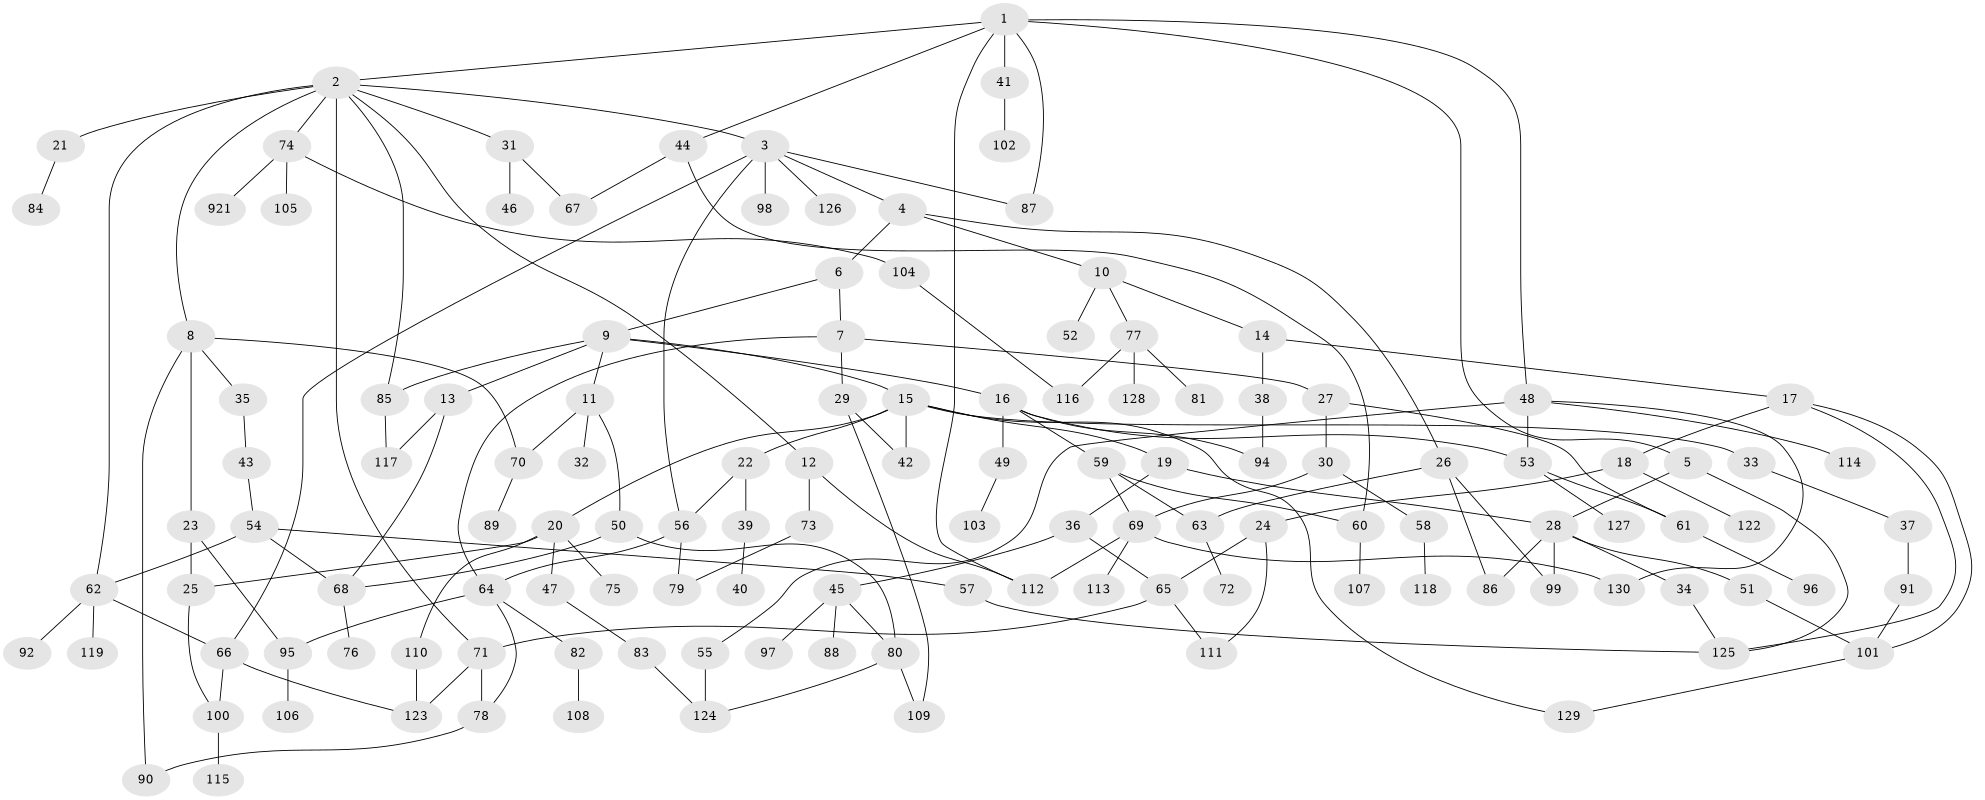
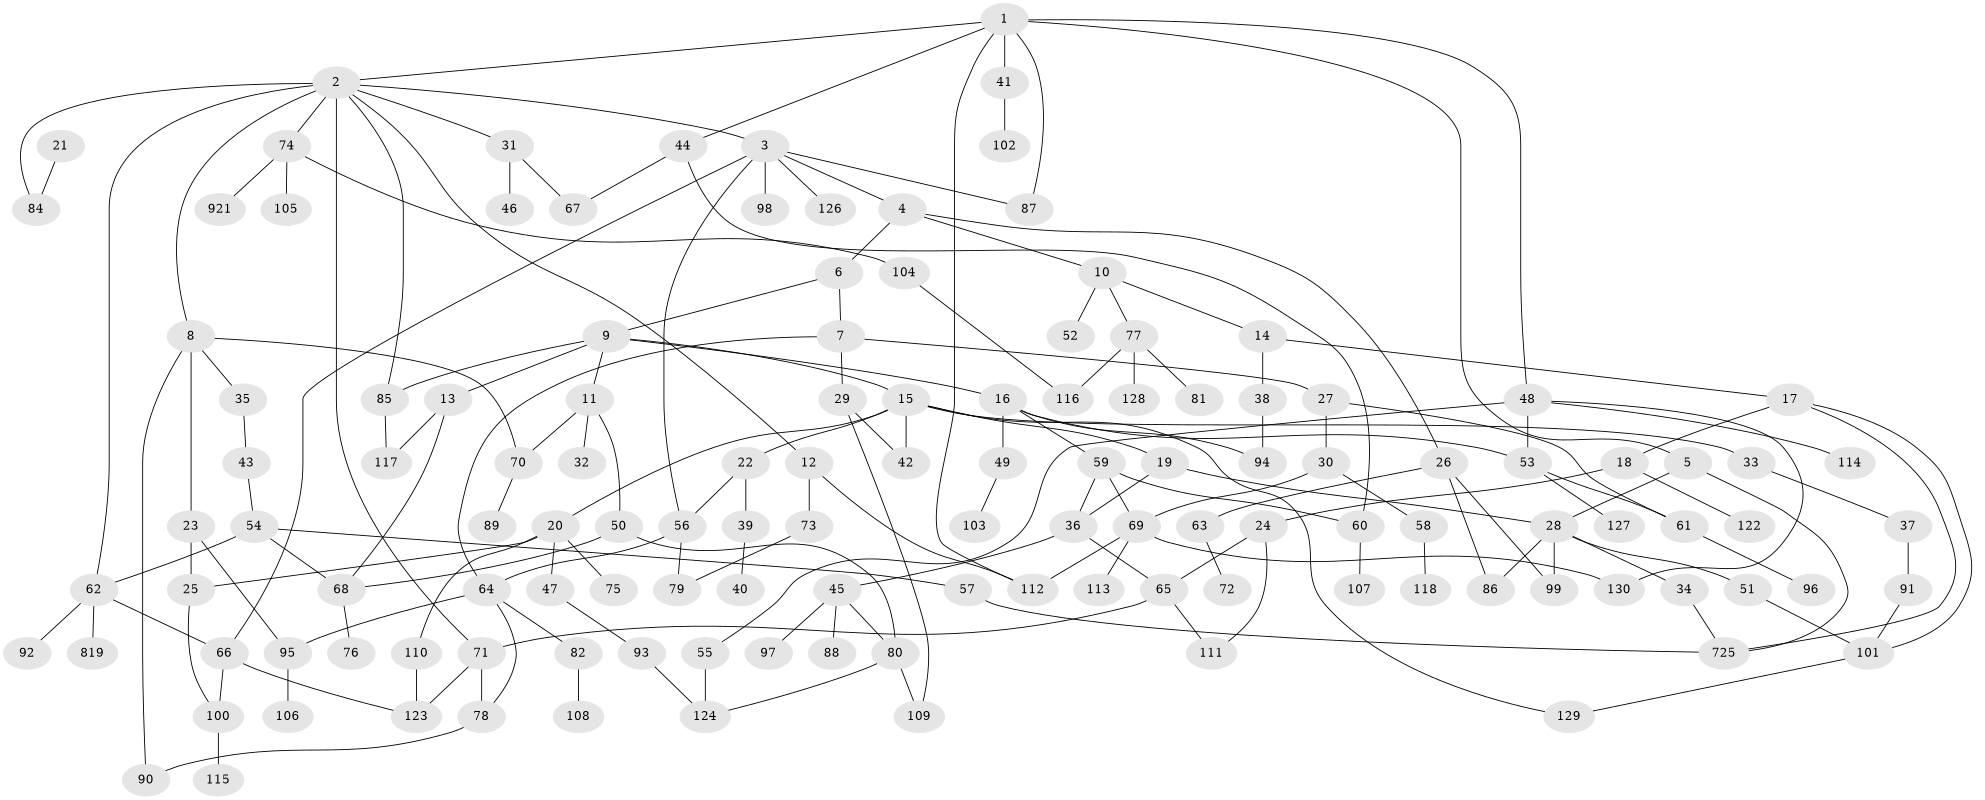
(195, 106) -> (134, 95)
(1151, 495) -> (1087, 495)
(92, 653) -> (92, 653)
(642, 653) -> (642, 653)
(1724, 653) -> (1724, 653)
